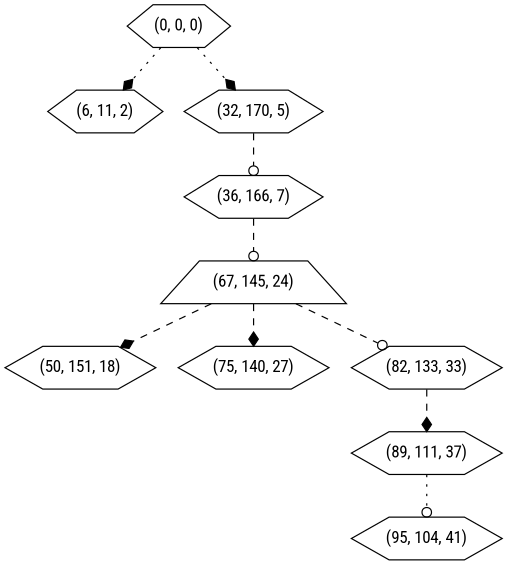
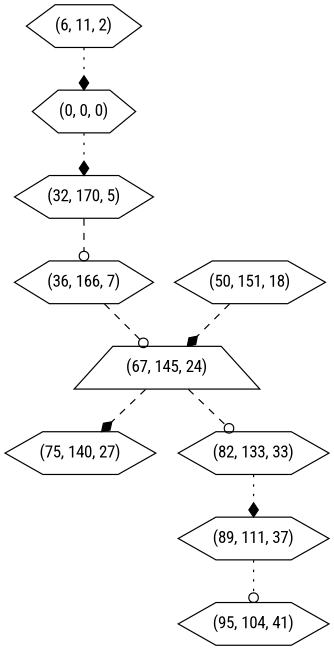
(147, 63) -> (84, 62)
(172, 322) -> (213, 320)
(427, 403) -> (254, 489)
